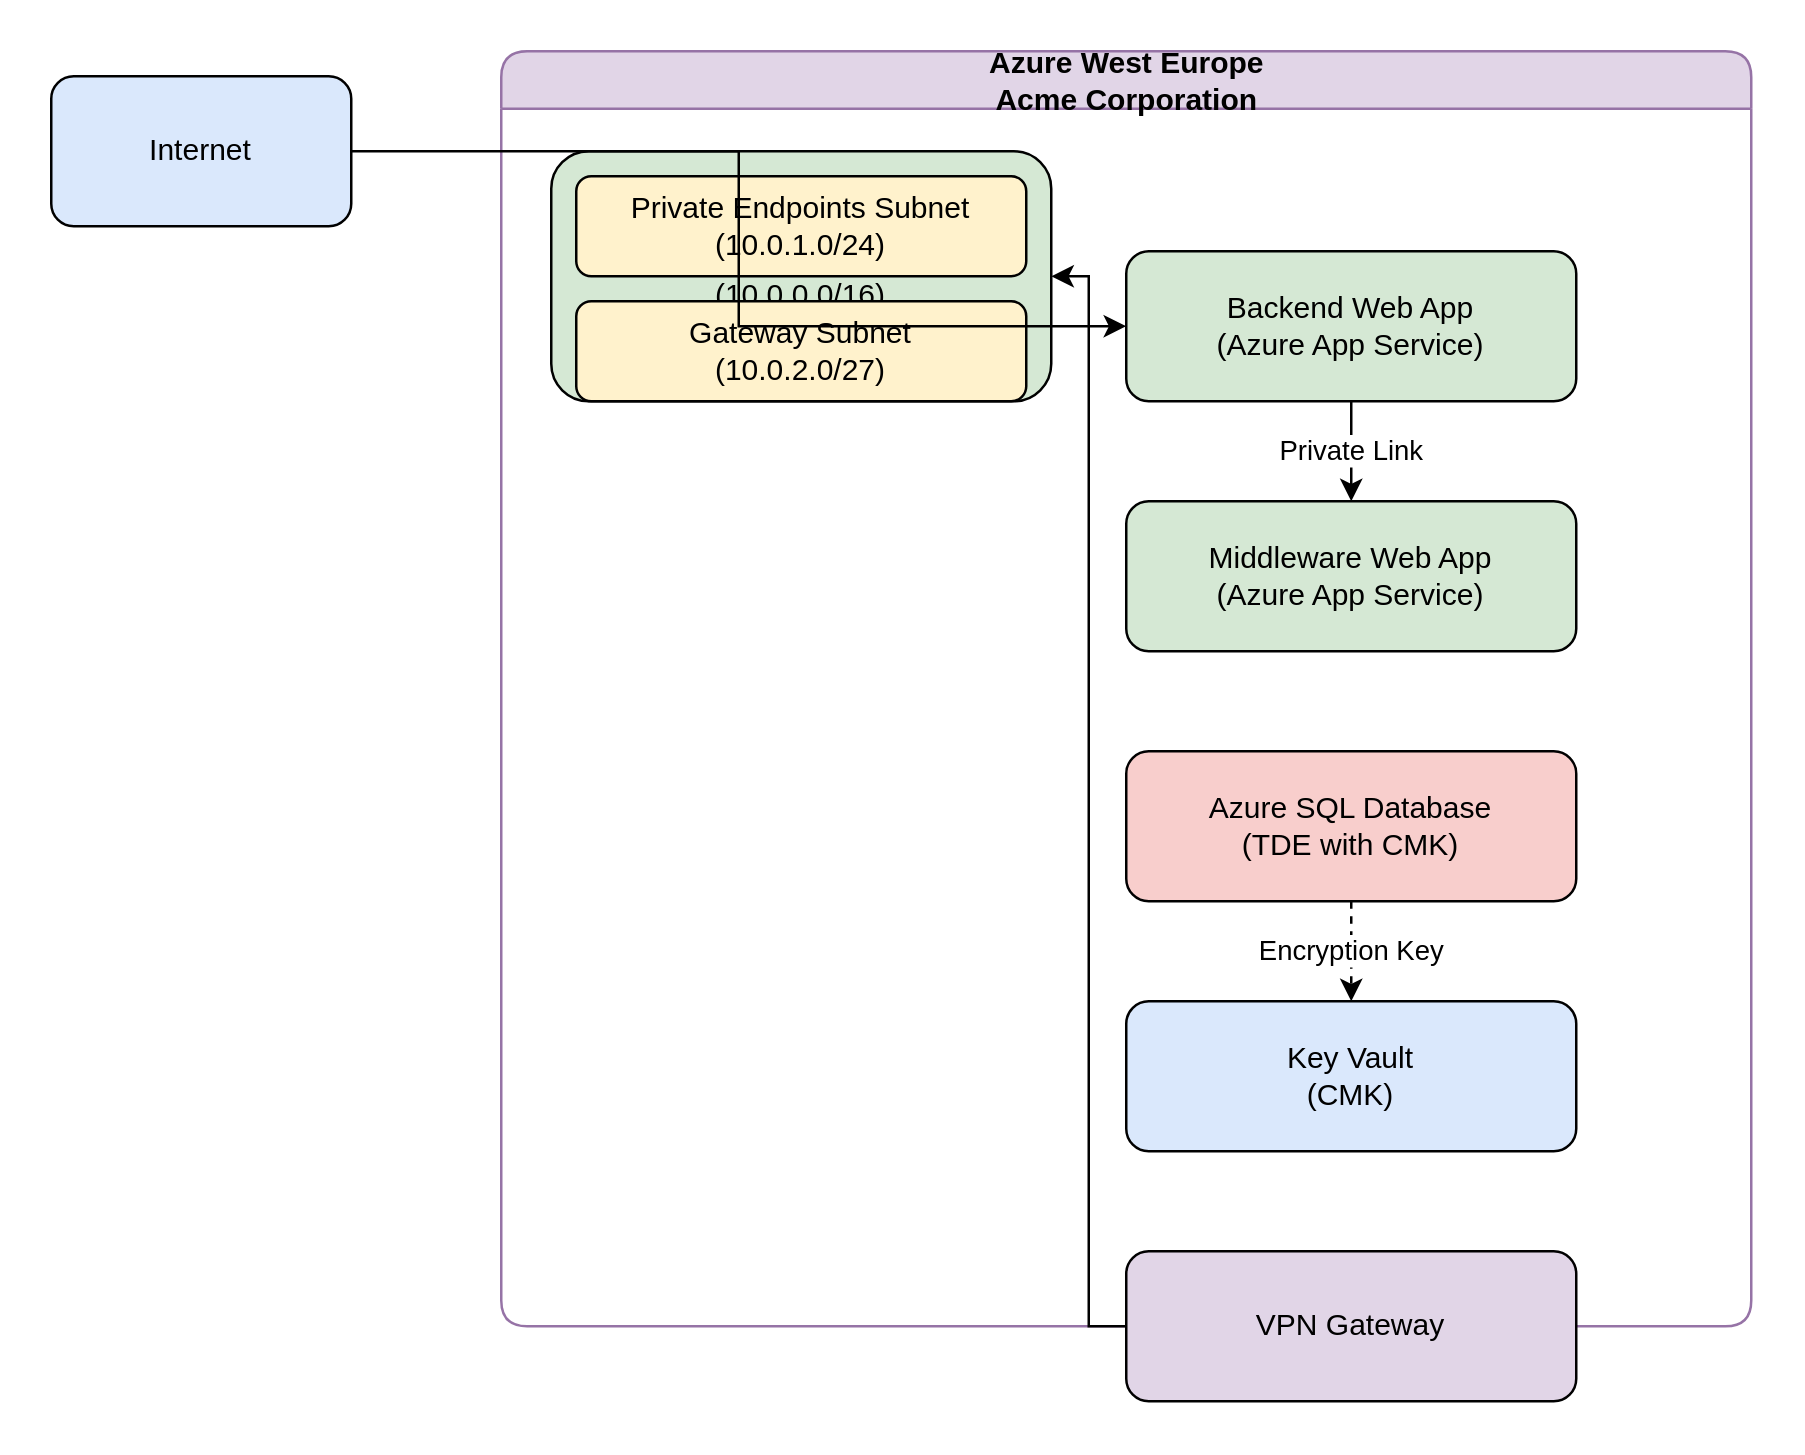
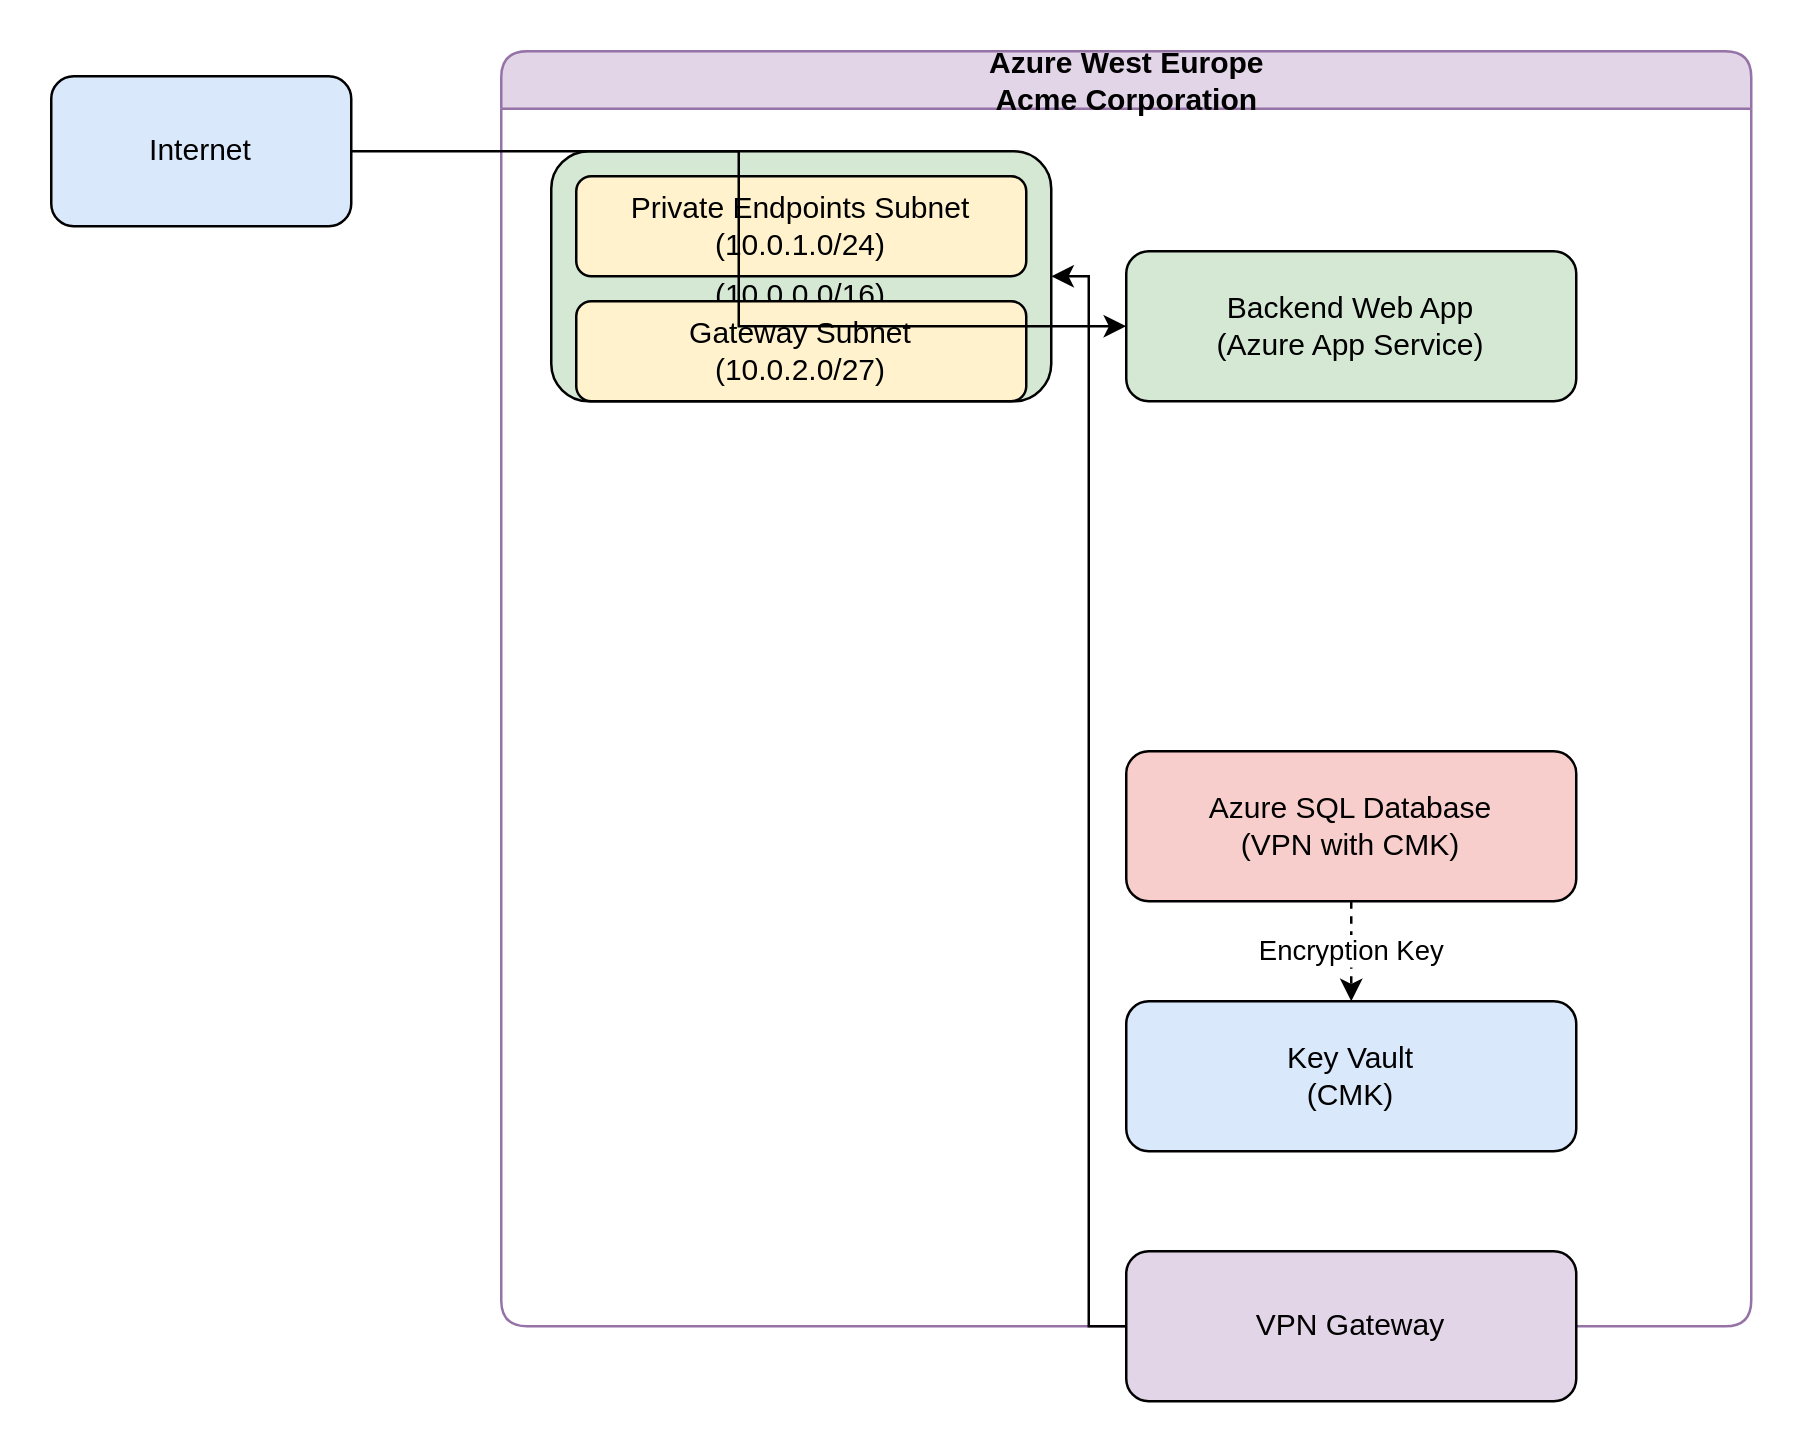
(1351, 466) -> none
(1351, 576) -> none
(1351, 826) -> (1351, 826)
